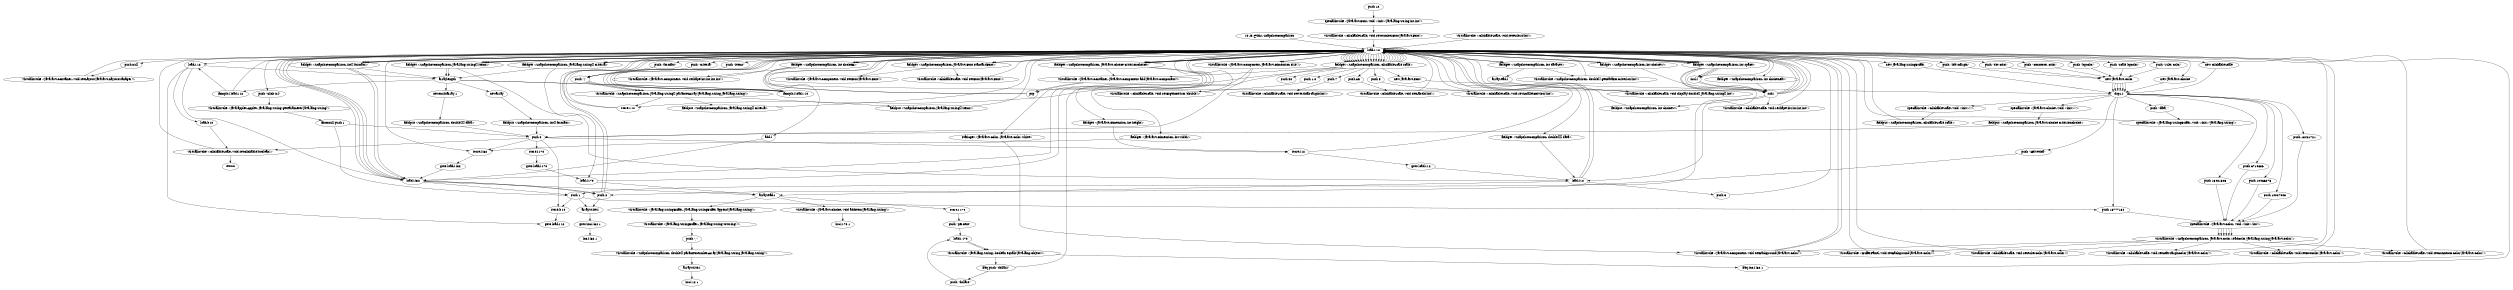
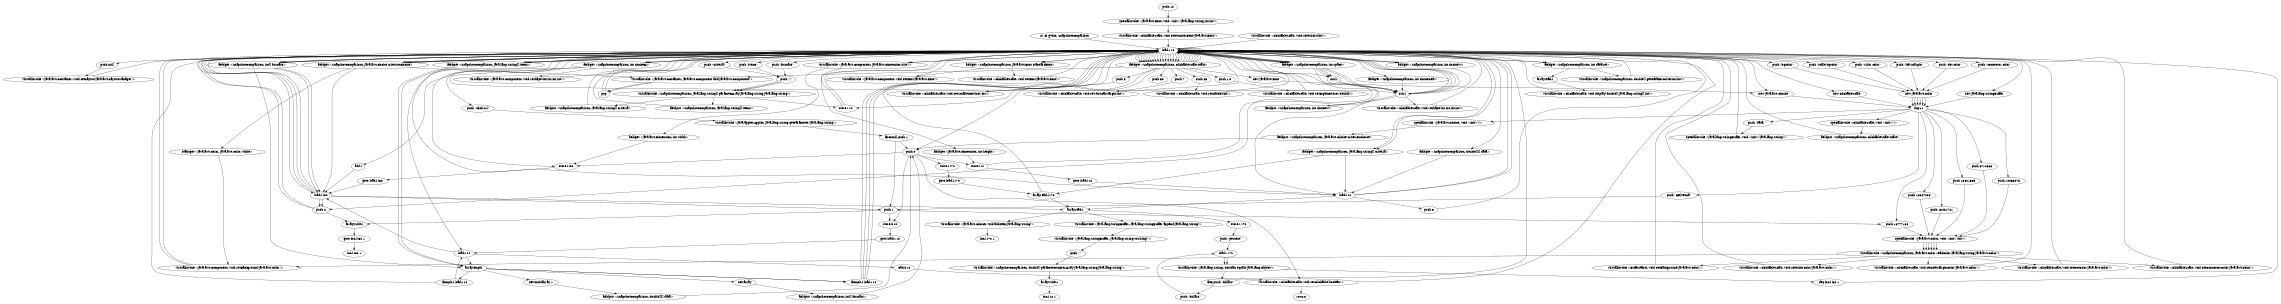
(500, 73) -> (1345, 173)
none -> (1216, 85)
(1767, 90) -> (1505, 88)
(587, 181) -> (1044, 196)
(283, 214) -> (676, 246)
